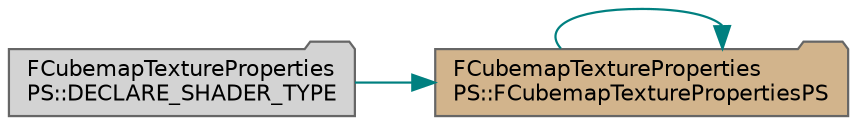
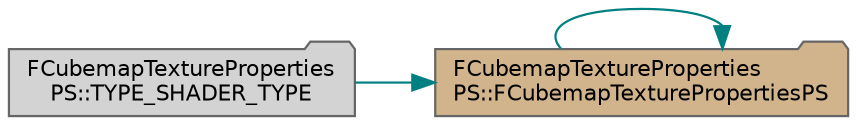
(182, 83) -> (182, 83)
